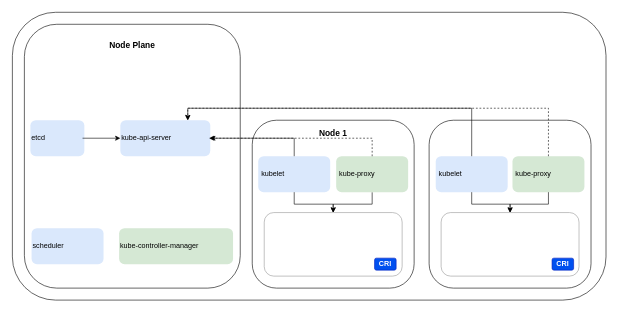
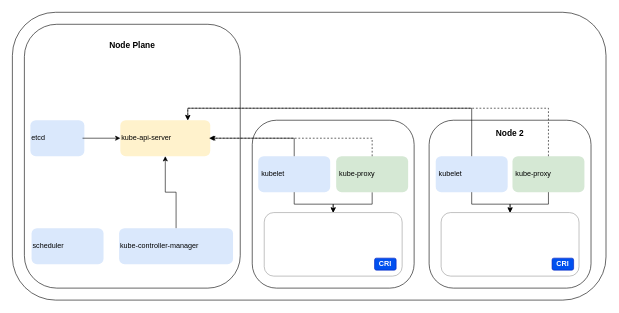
(333, 133) -> none
none -> (510, 133)
(165, 138) -> (165, 138)
none -> (173, 192)
(176, 246) -> (176, 246)
